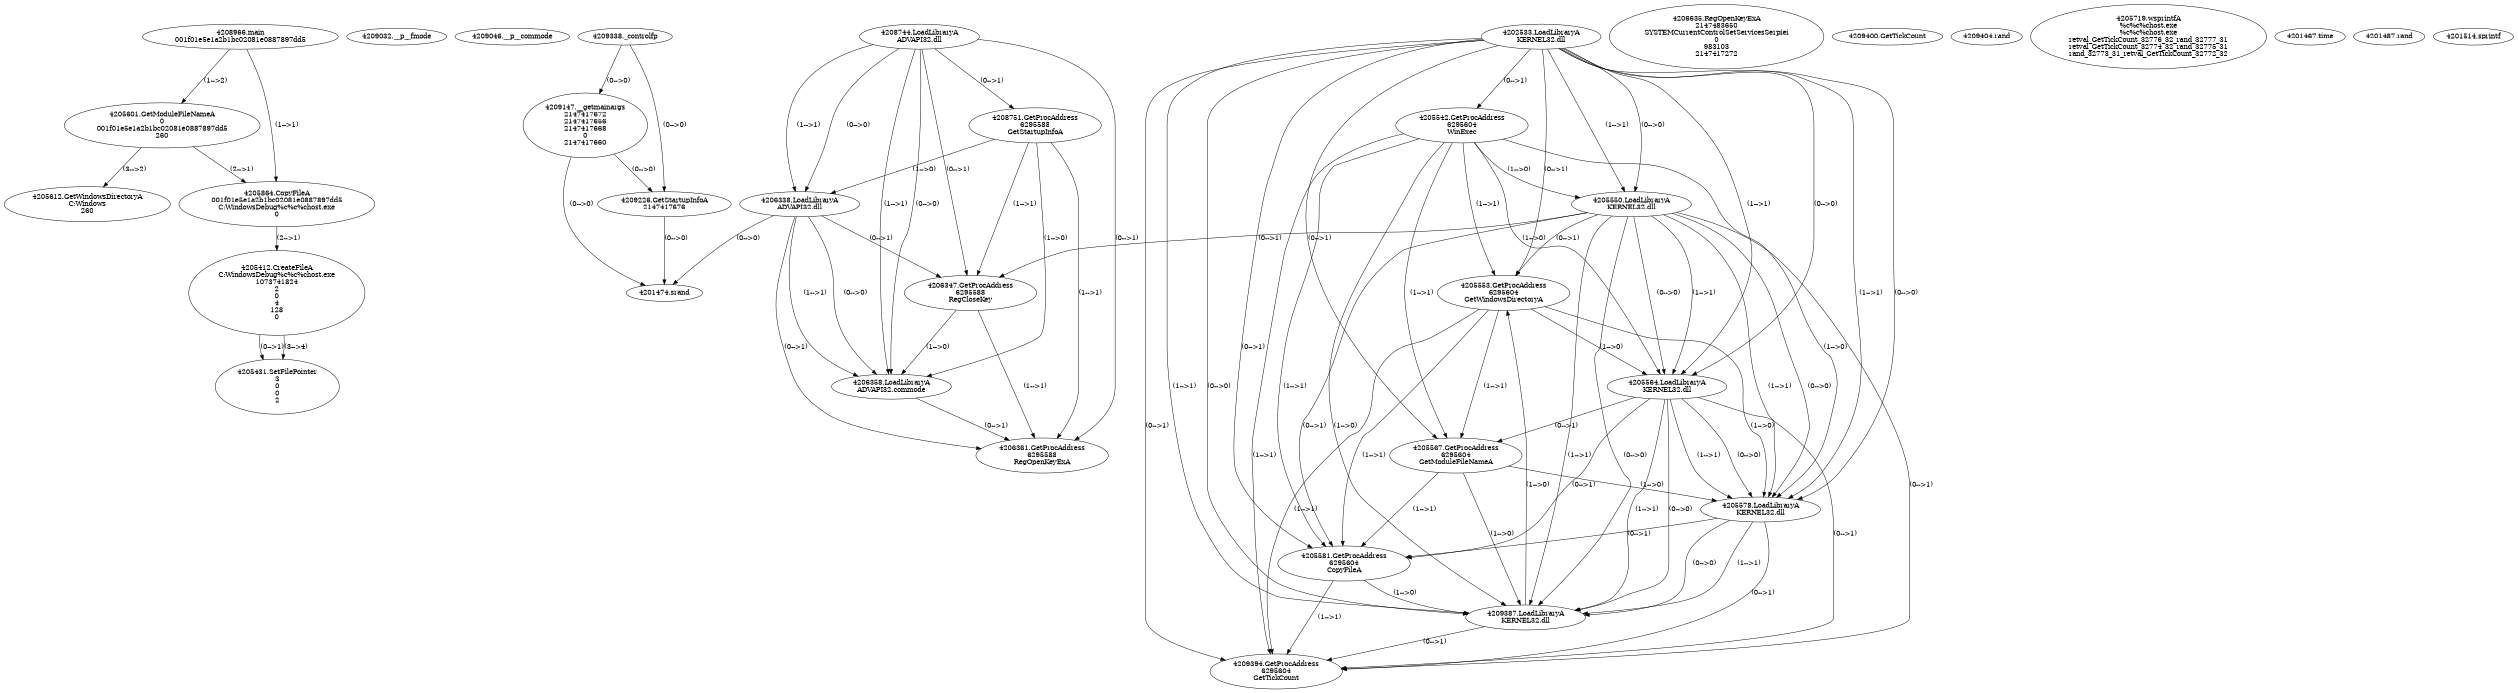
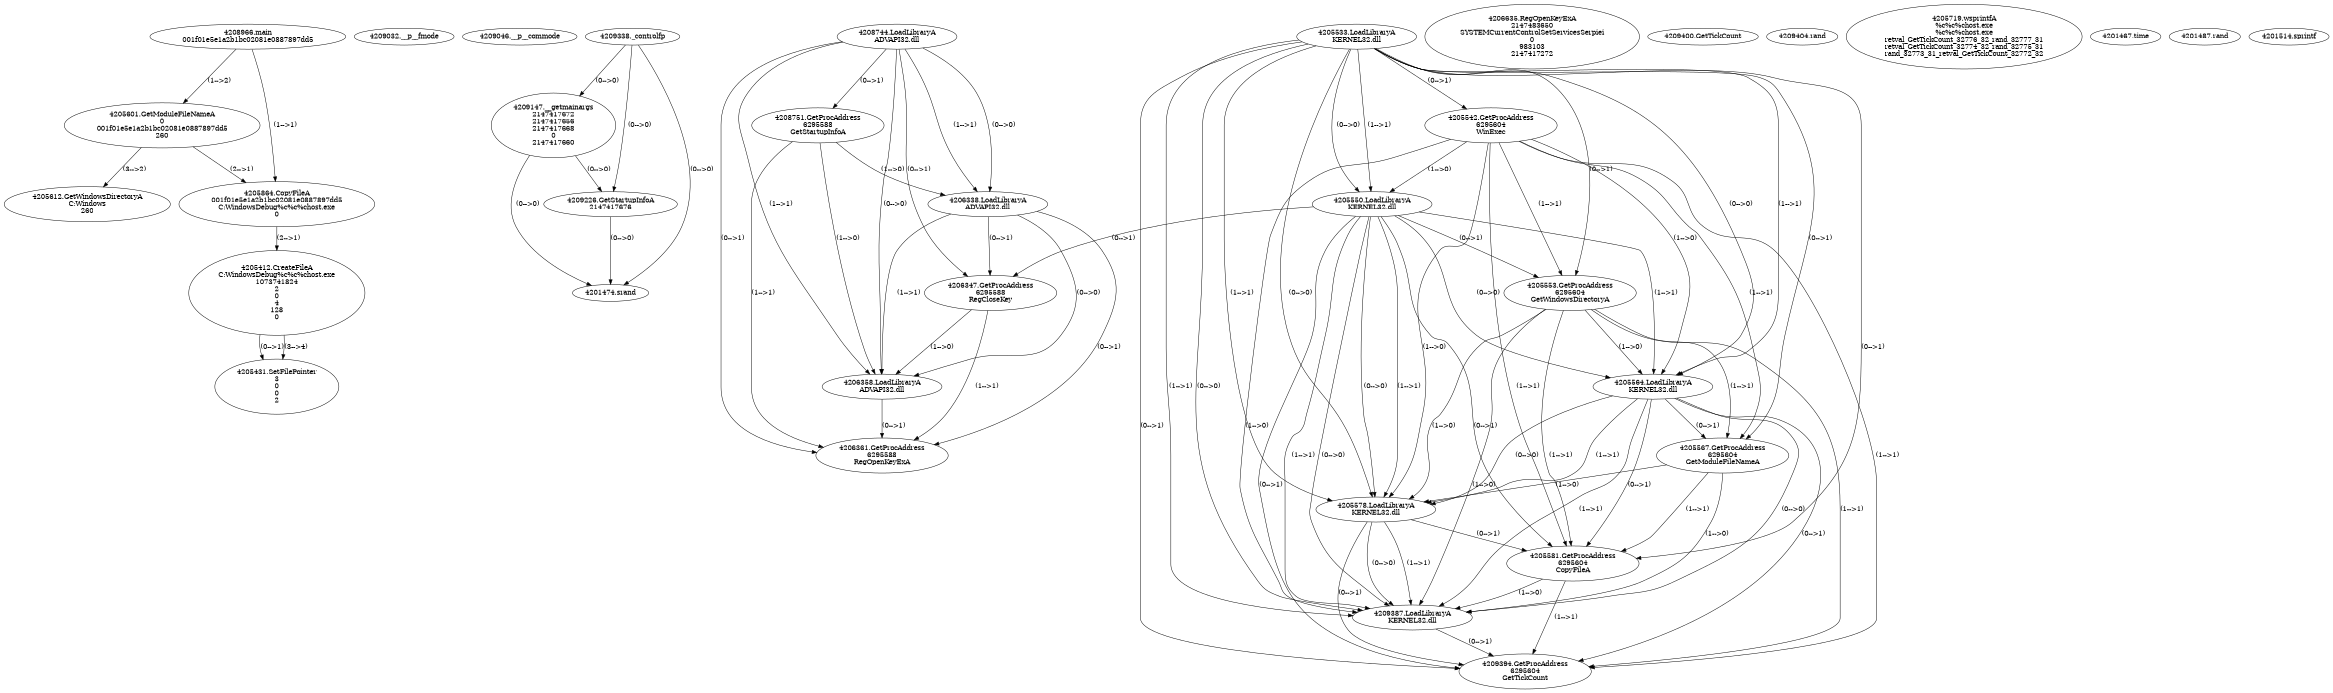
(1541, 37) -> (1357, 37)
(1004, 207) -> none
(723, 244) -> (689, 170)
(891, 387) -> (882, 387)
(1526, 459) -> (1483, 450)
